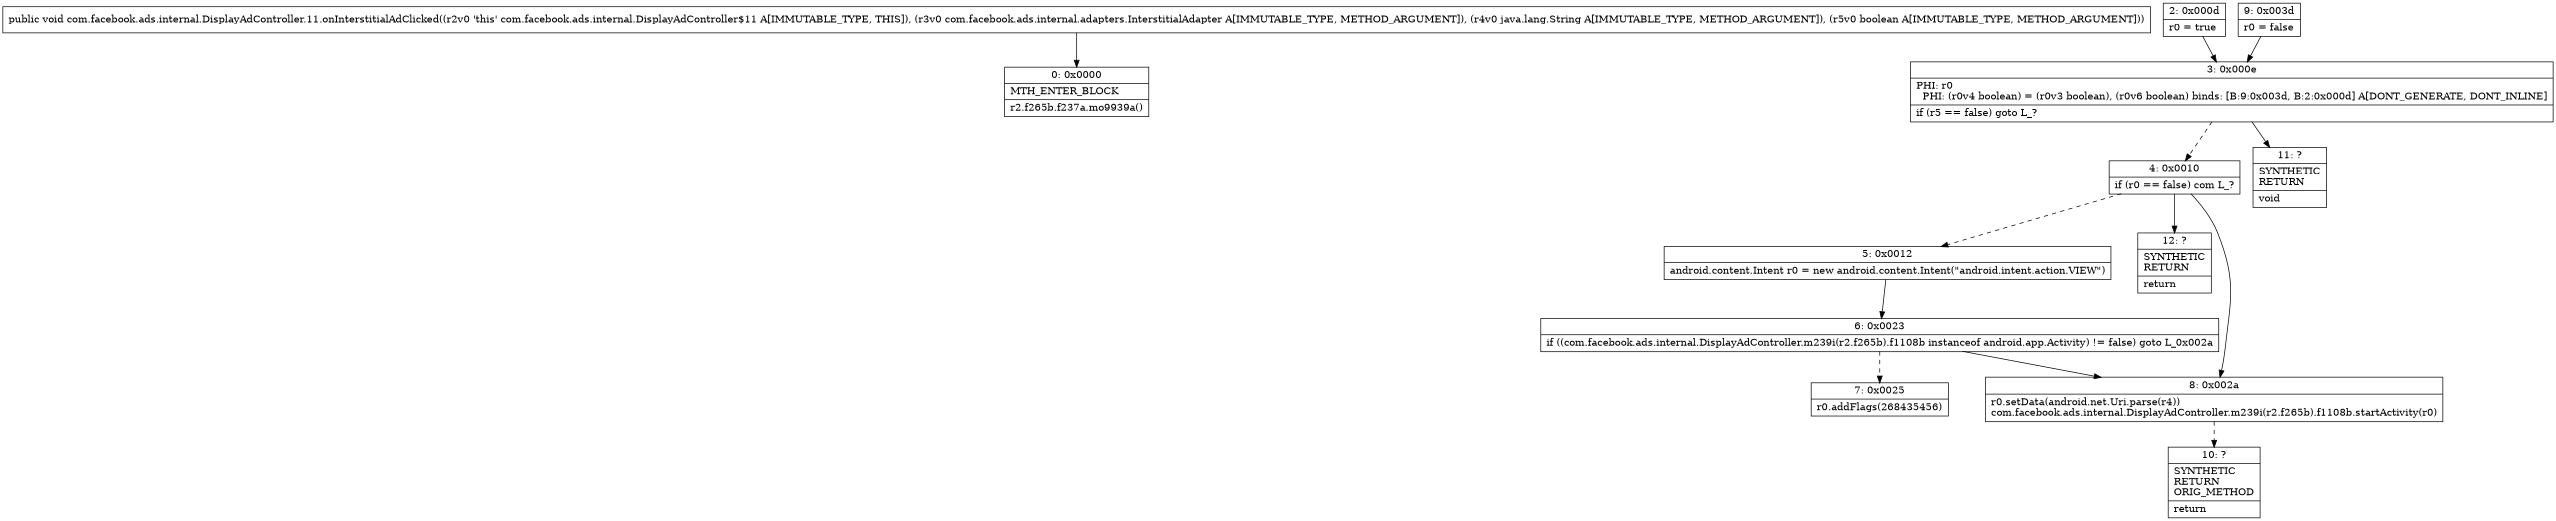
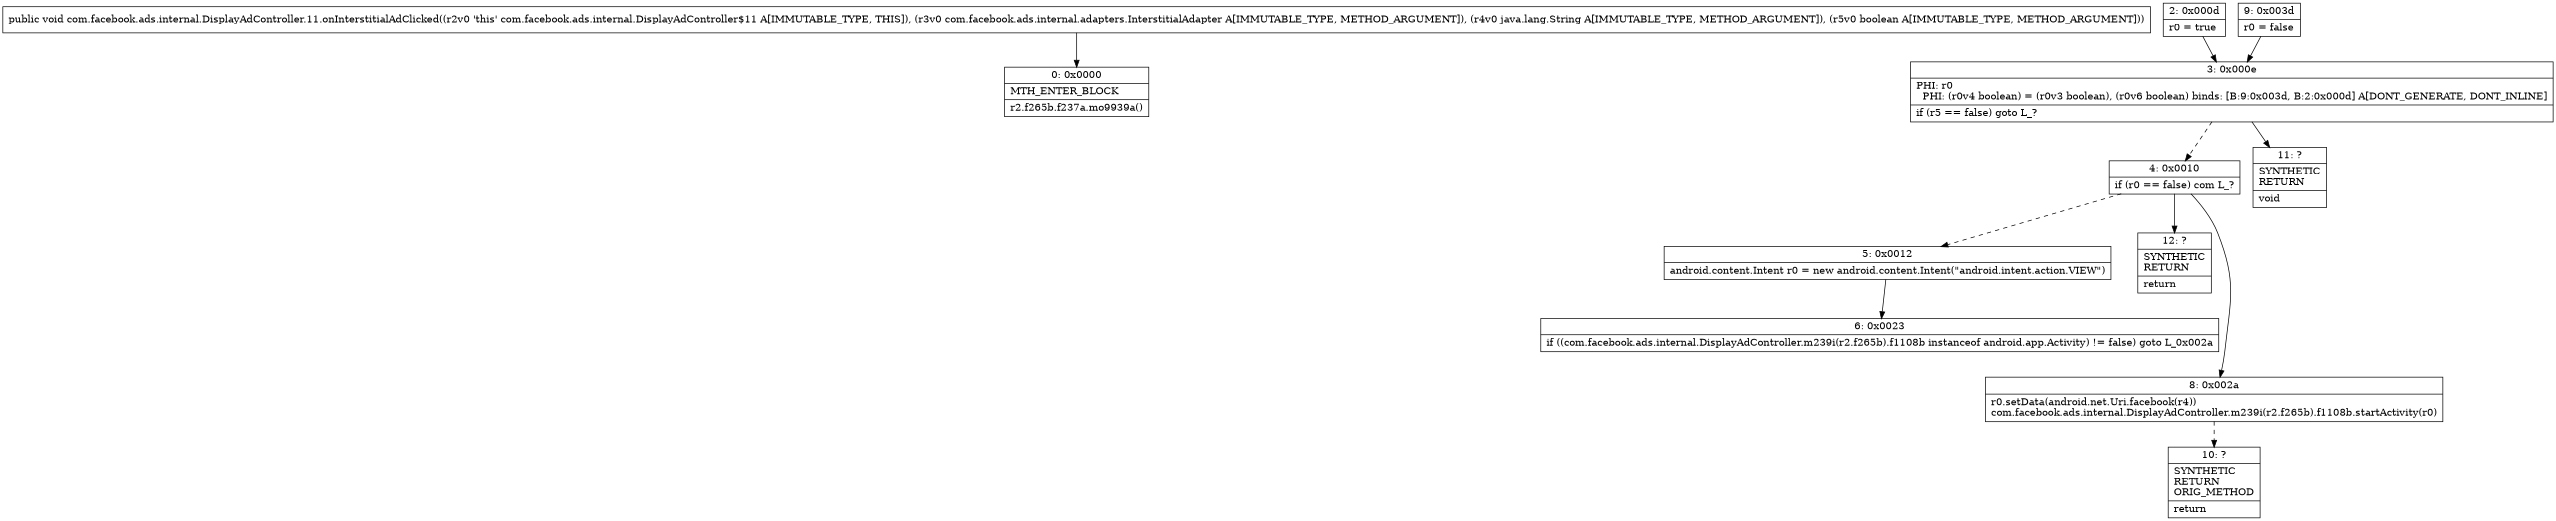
(2028, 364) -> none
(1880, 399) -> none
(2086, 402) -> (2094, 402)
